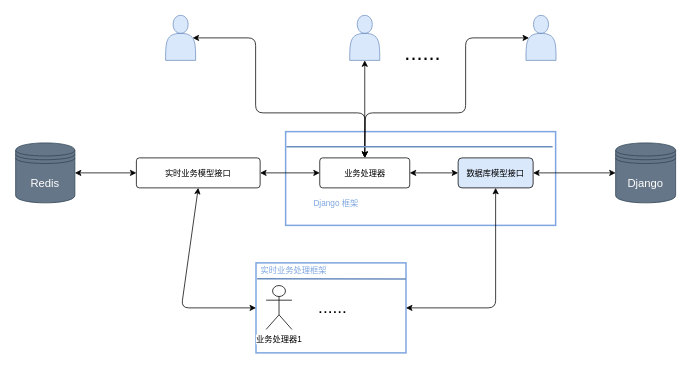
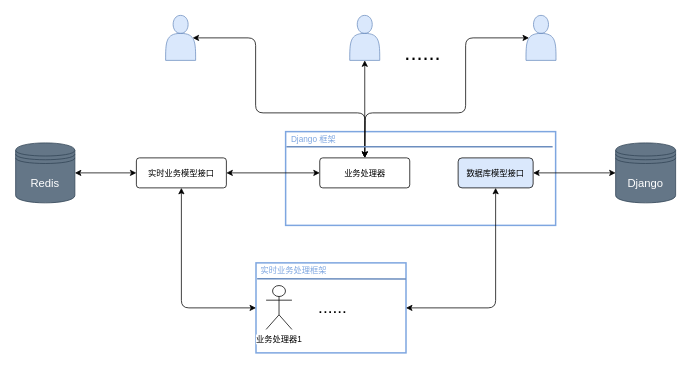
(198, 173) -> (181, 173)
(452, 173) -> none
(336, 203) -> (314, 139)
